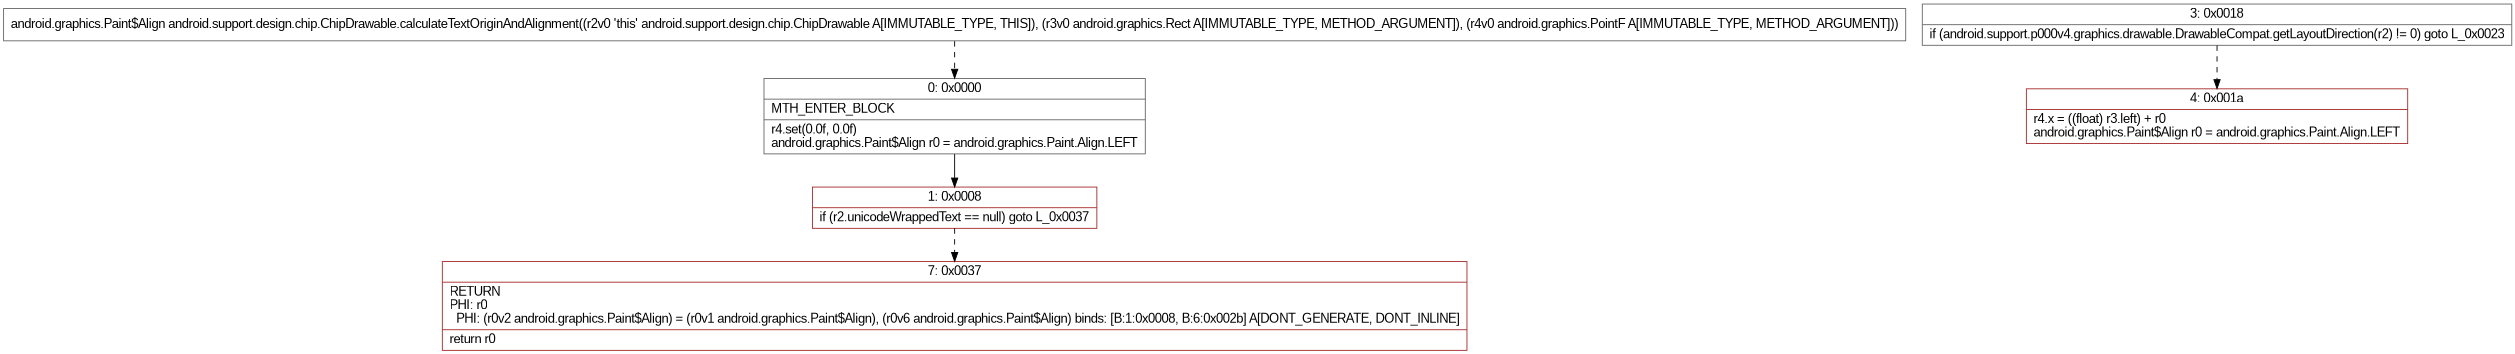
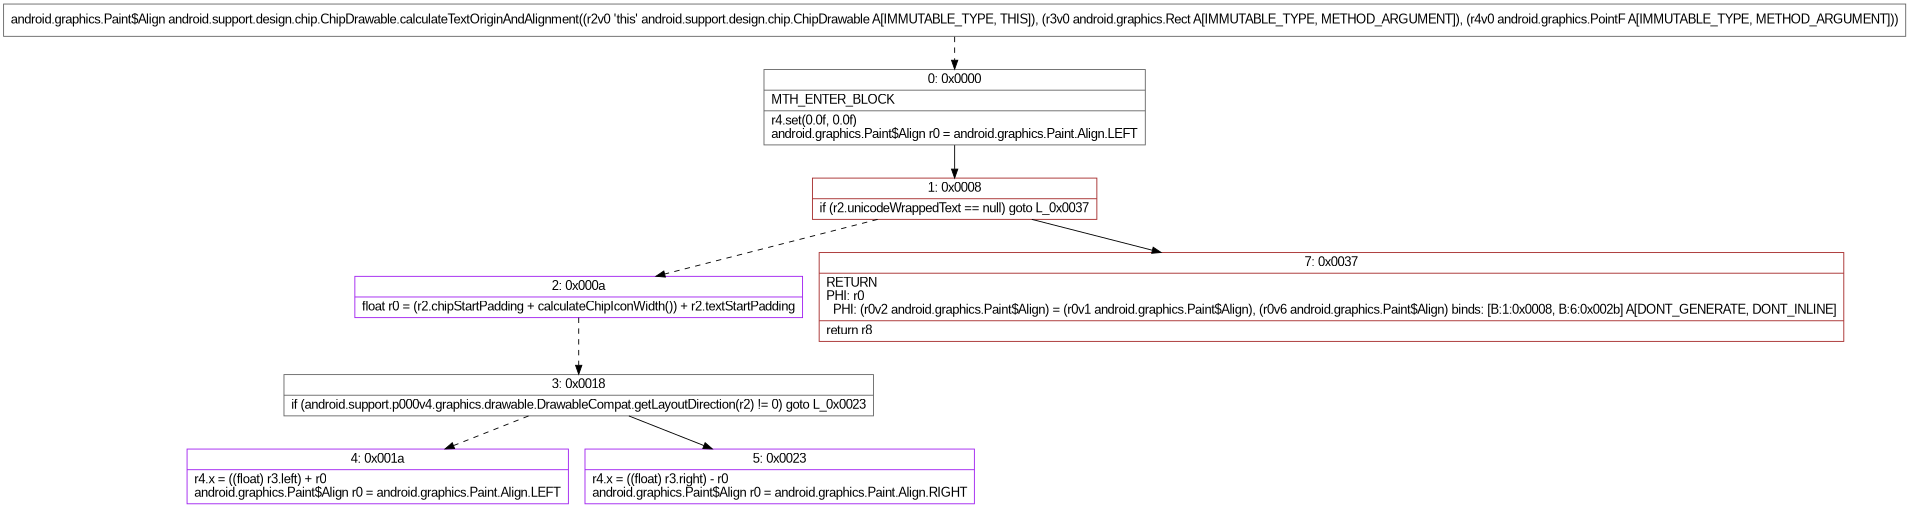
(2217, 116) -> (378, 476)
(955, 240) -> (1092, 235)
none -> (579, 297)
(473, 340) -> (850, 331)
none -> (780, 476)
